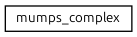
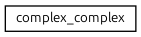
(69, 19) -> (71, 19)
